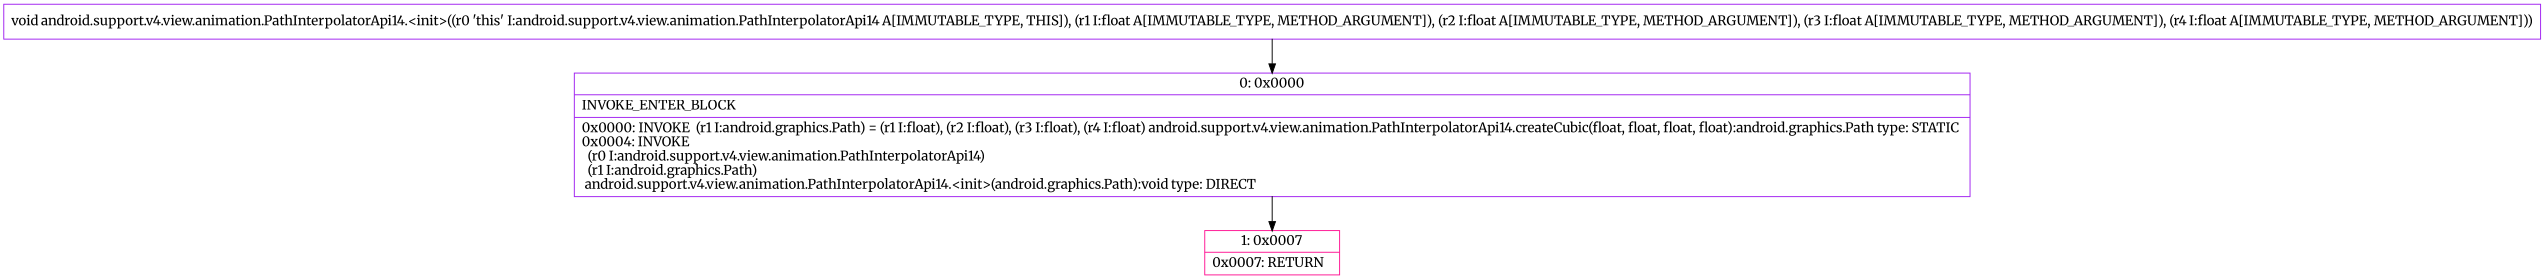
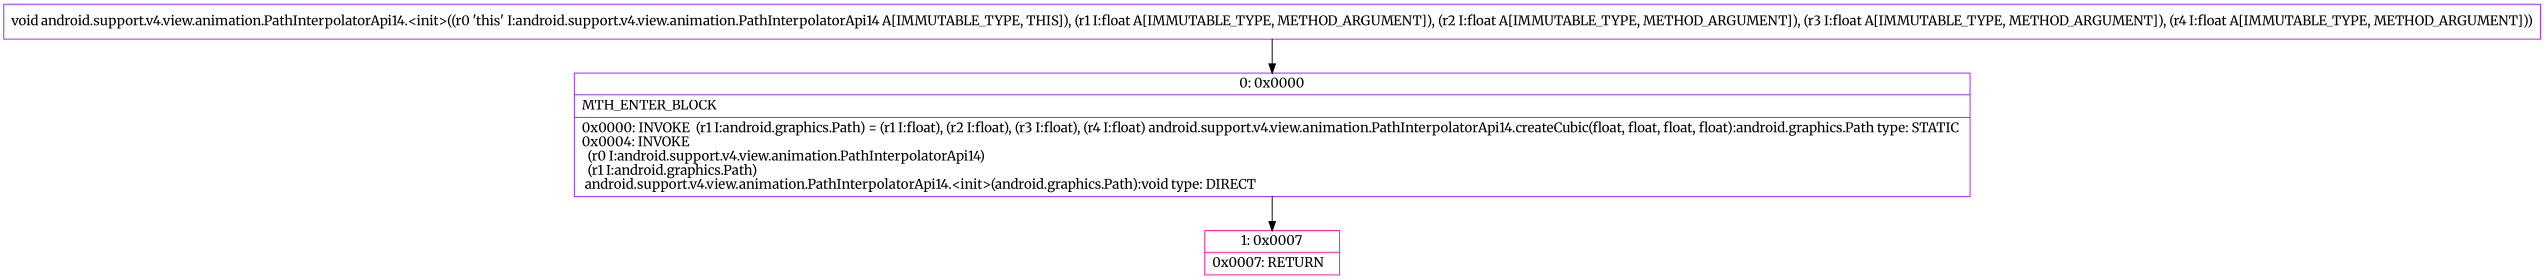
(659, 106) -> (649, 106)
